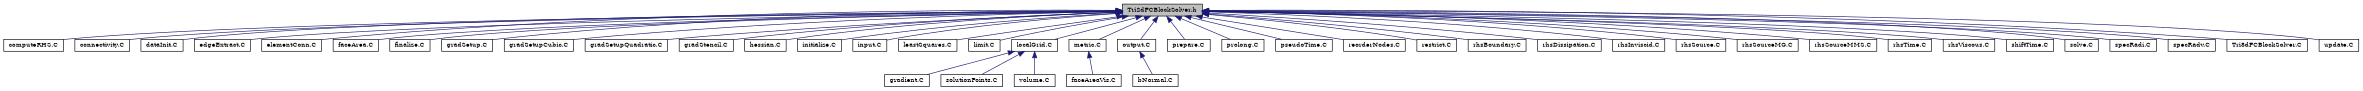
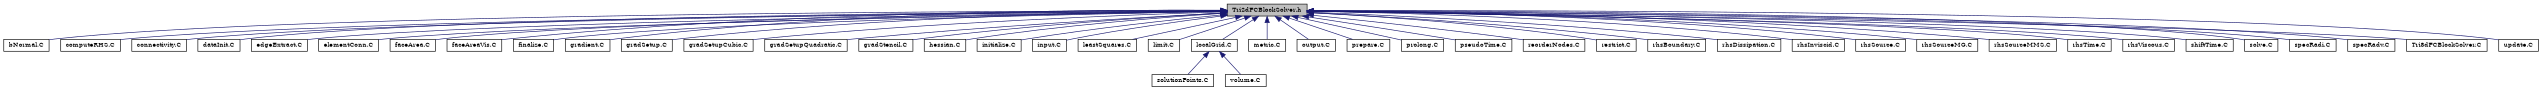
(968, 64) -> (915, 16)
(1091, 66) -> (861, 16)
(1148, 66) -> (517, 18)
